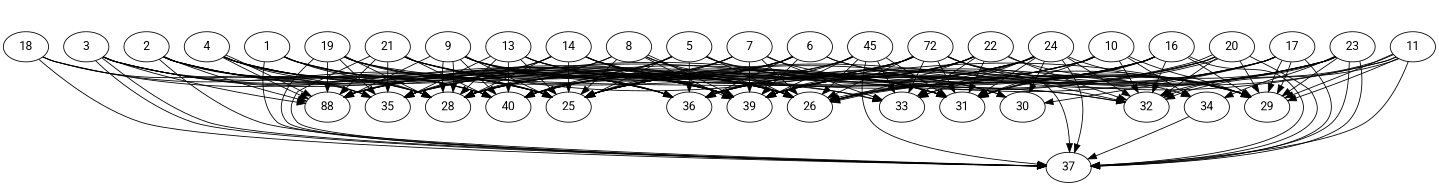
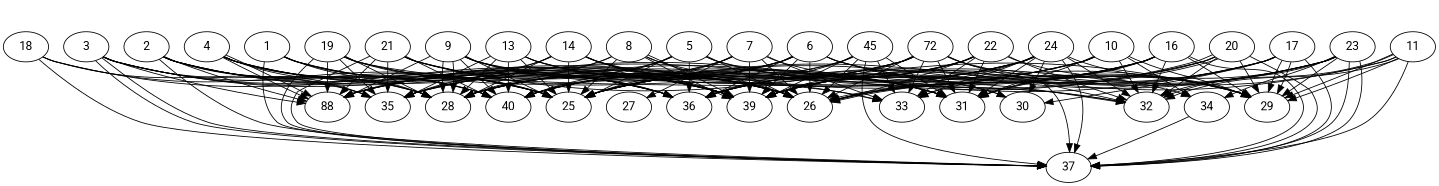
none -> (810, 73)
none -> (971, 84)
none -> (629, 107)
